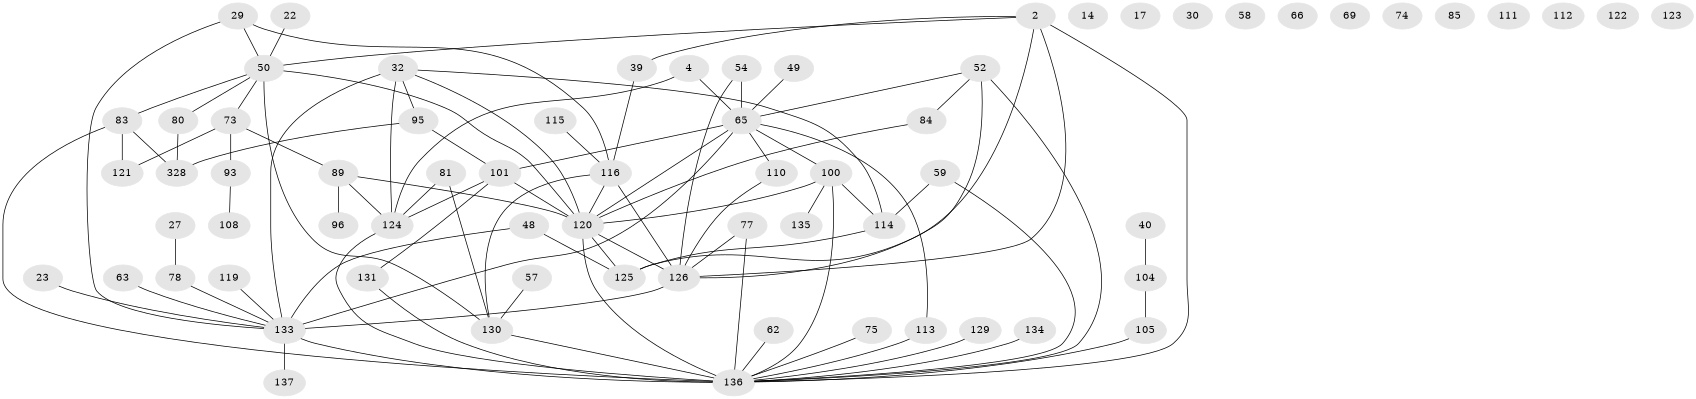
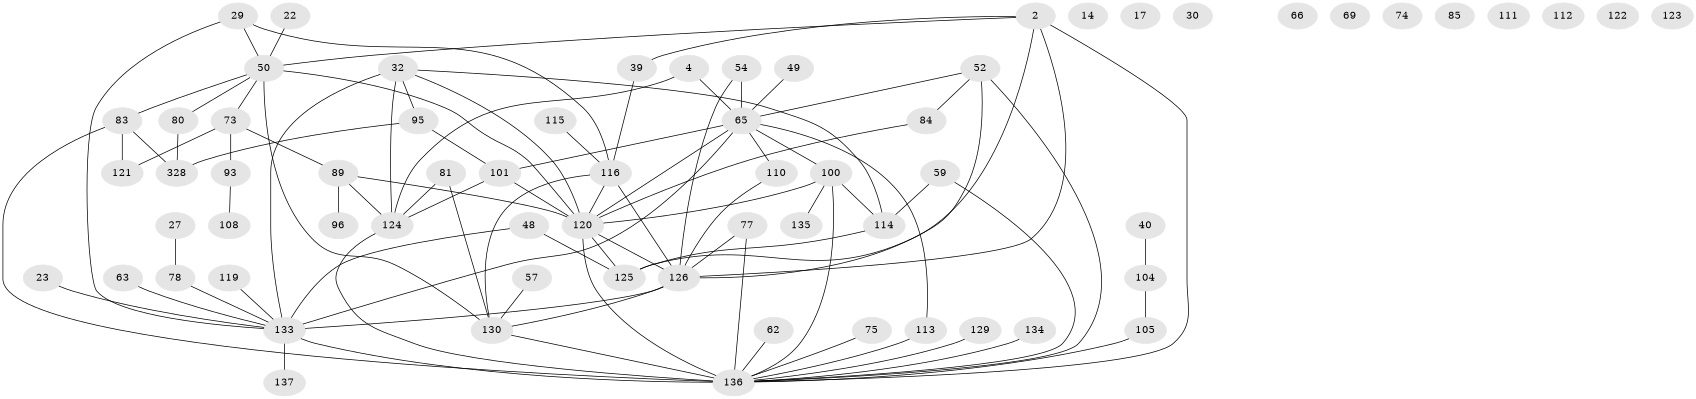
(1245, 16) -> none
(368, 278) -> none
none -> (588, 310)
